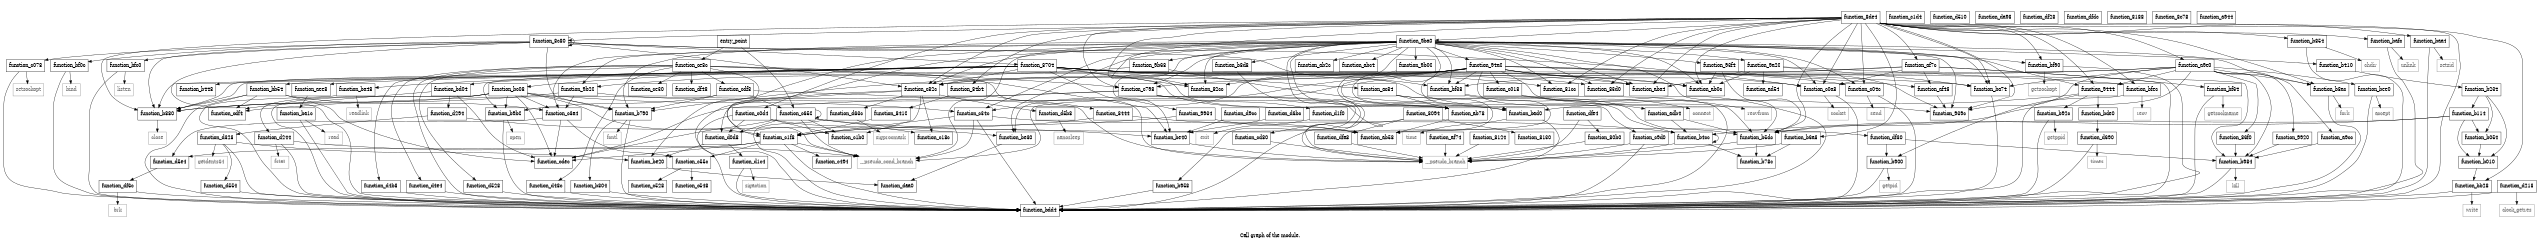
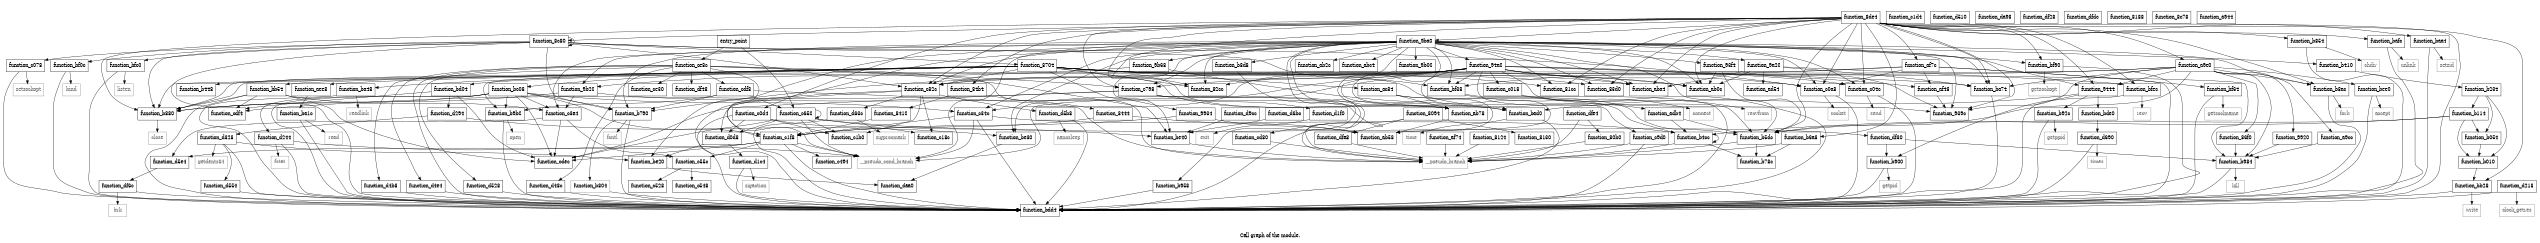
none -> (1079, 162)
(590, 186) -> (590, 186)
